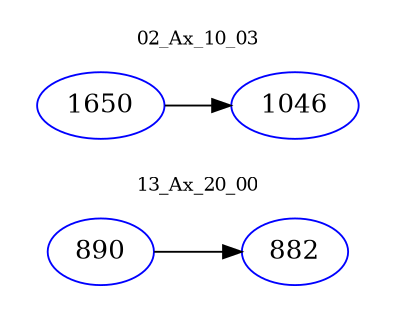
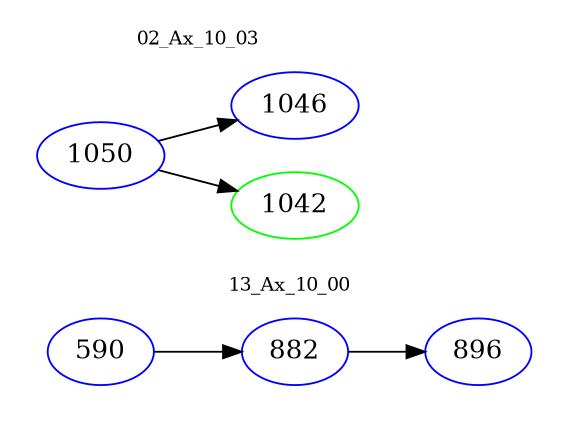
(101, 106) -> (101, 156)
(198, 186) -> (290, 286)
none -> (295, 206)
(101, 252) -> (101, 352)
none -> (478, 352)
